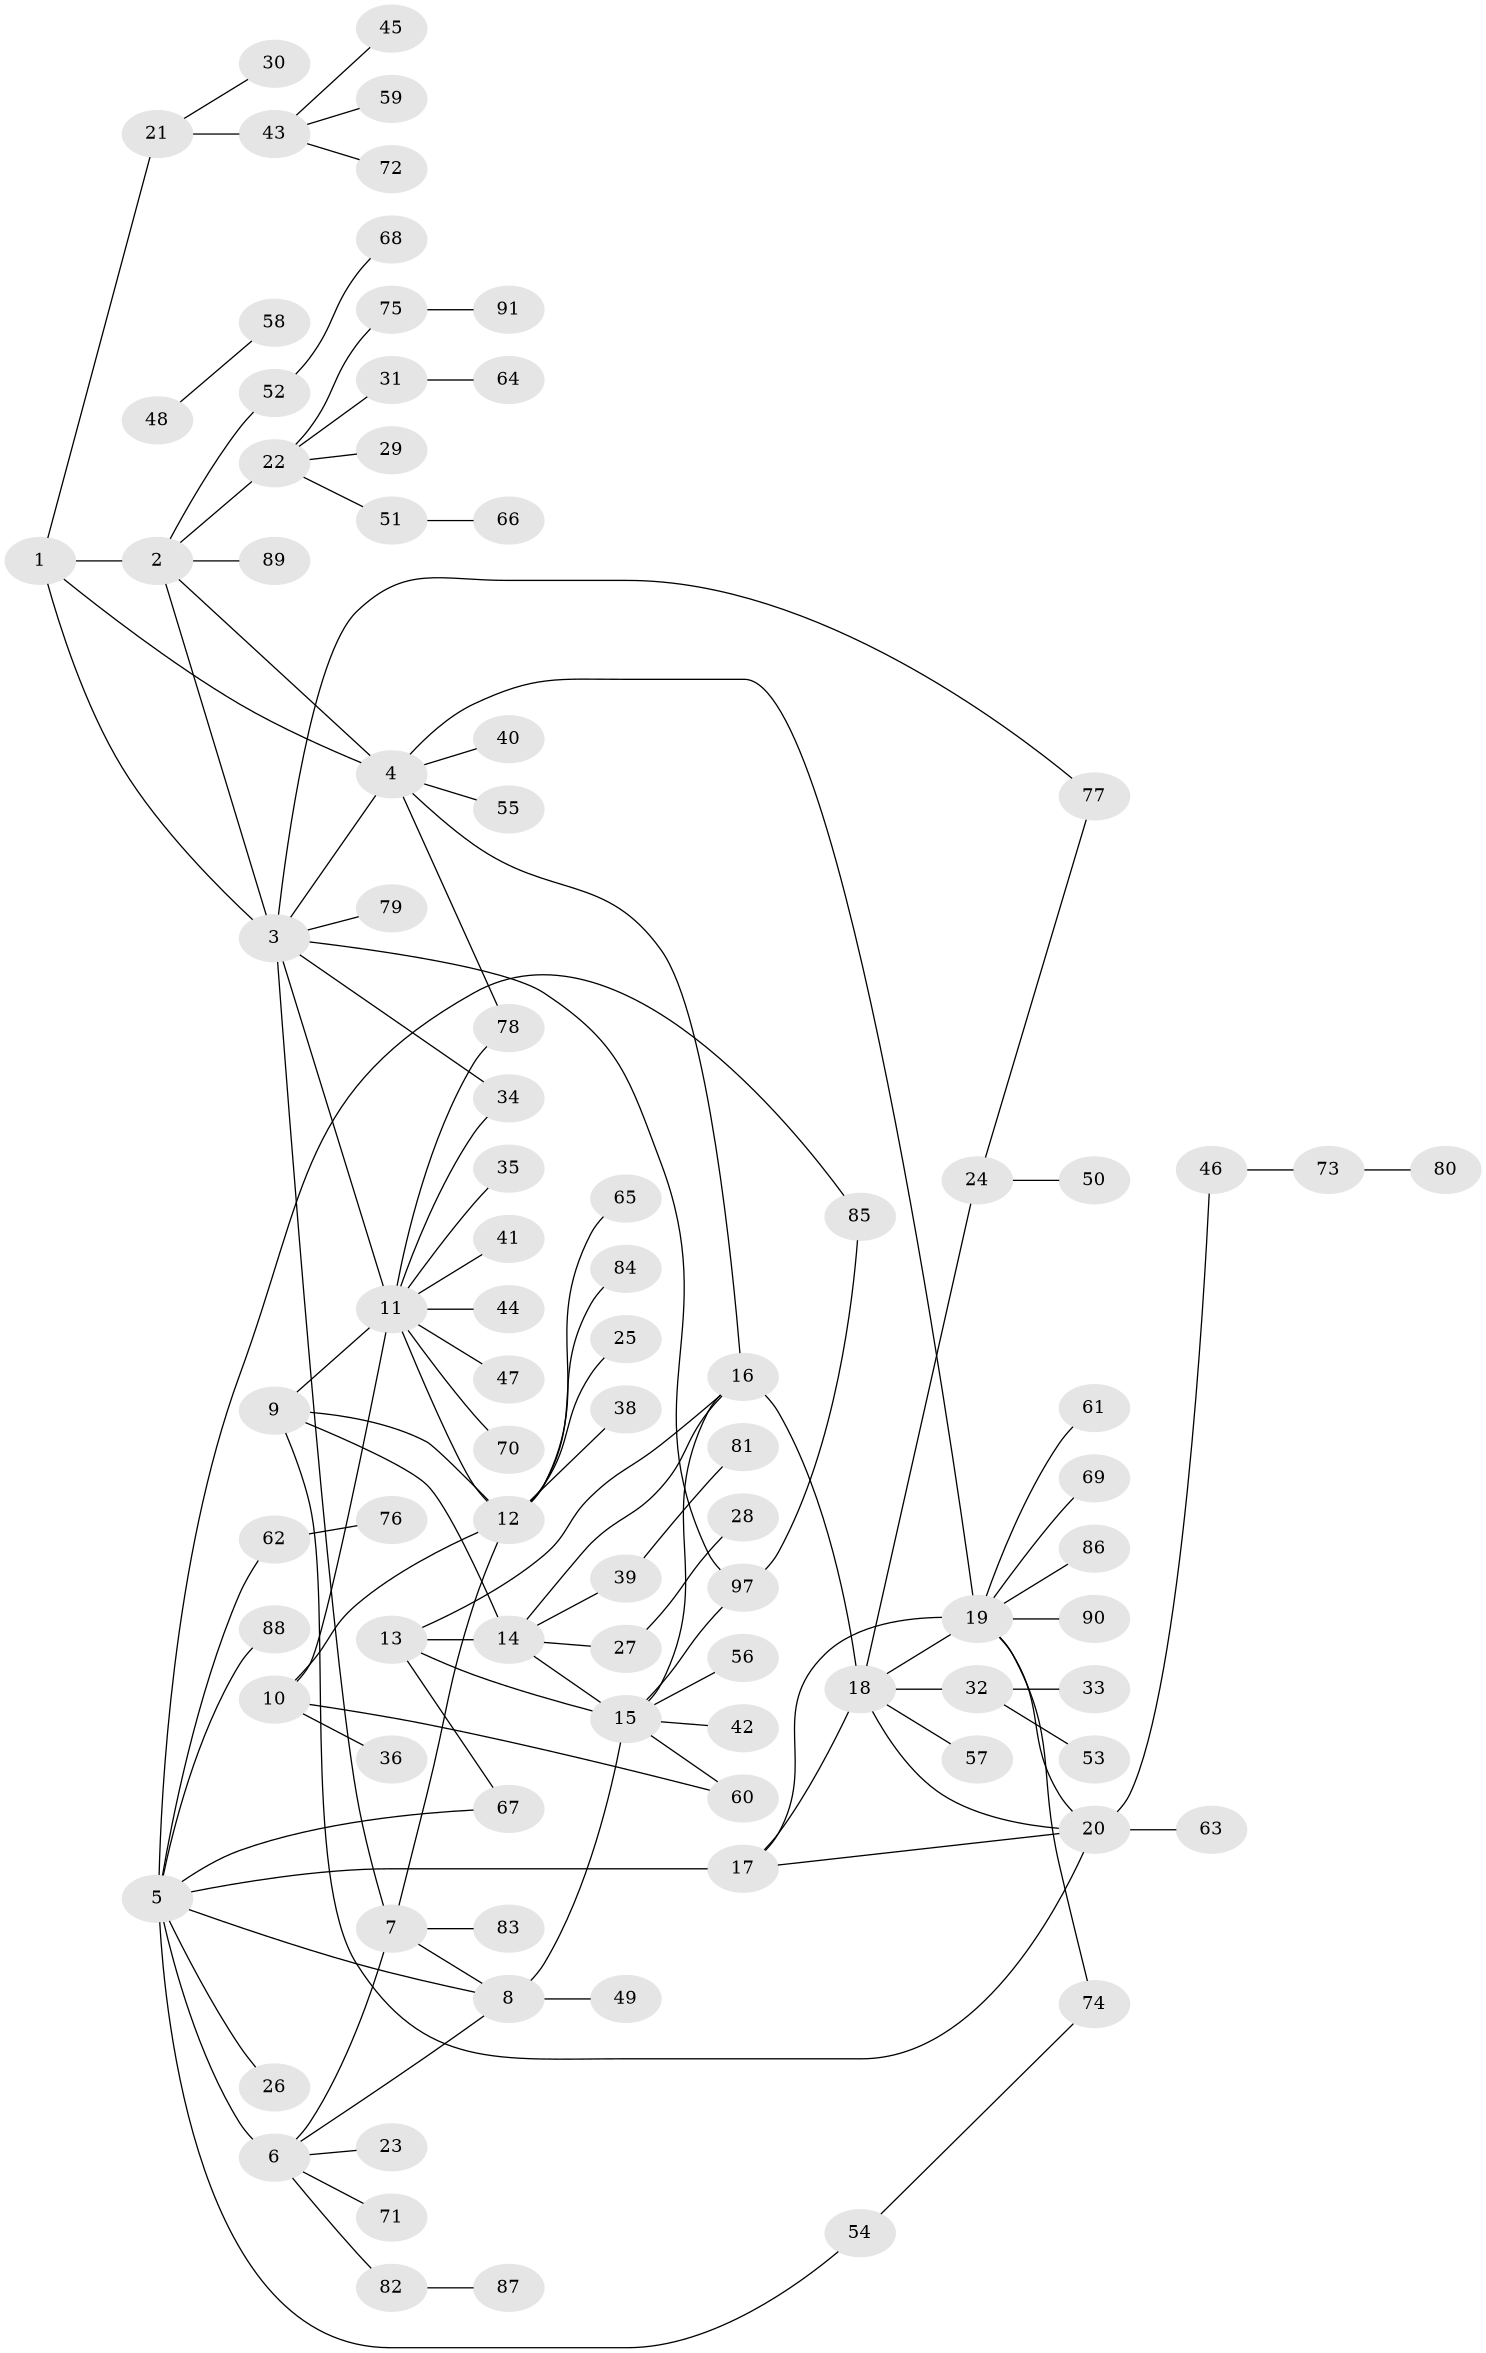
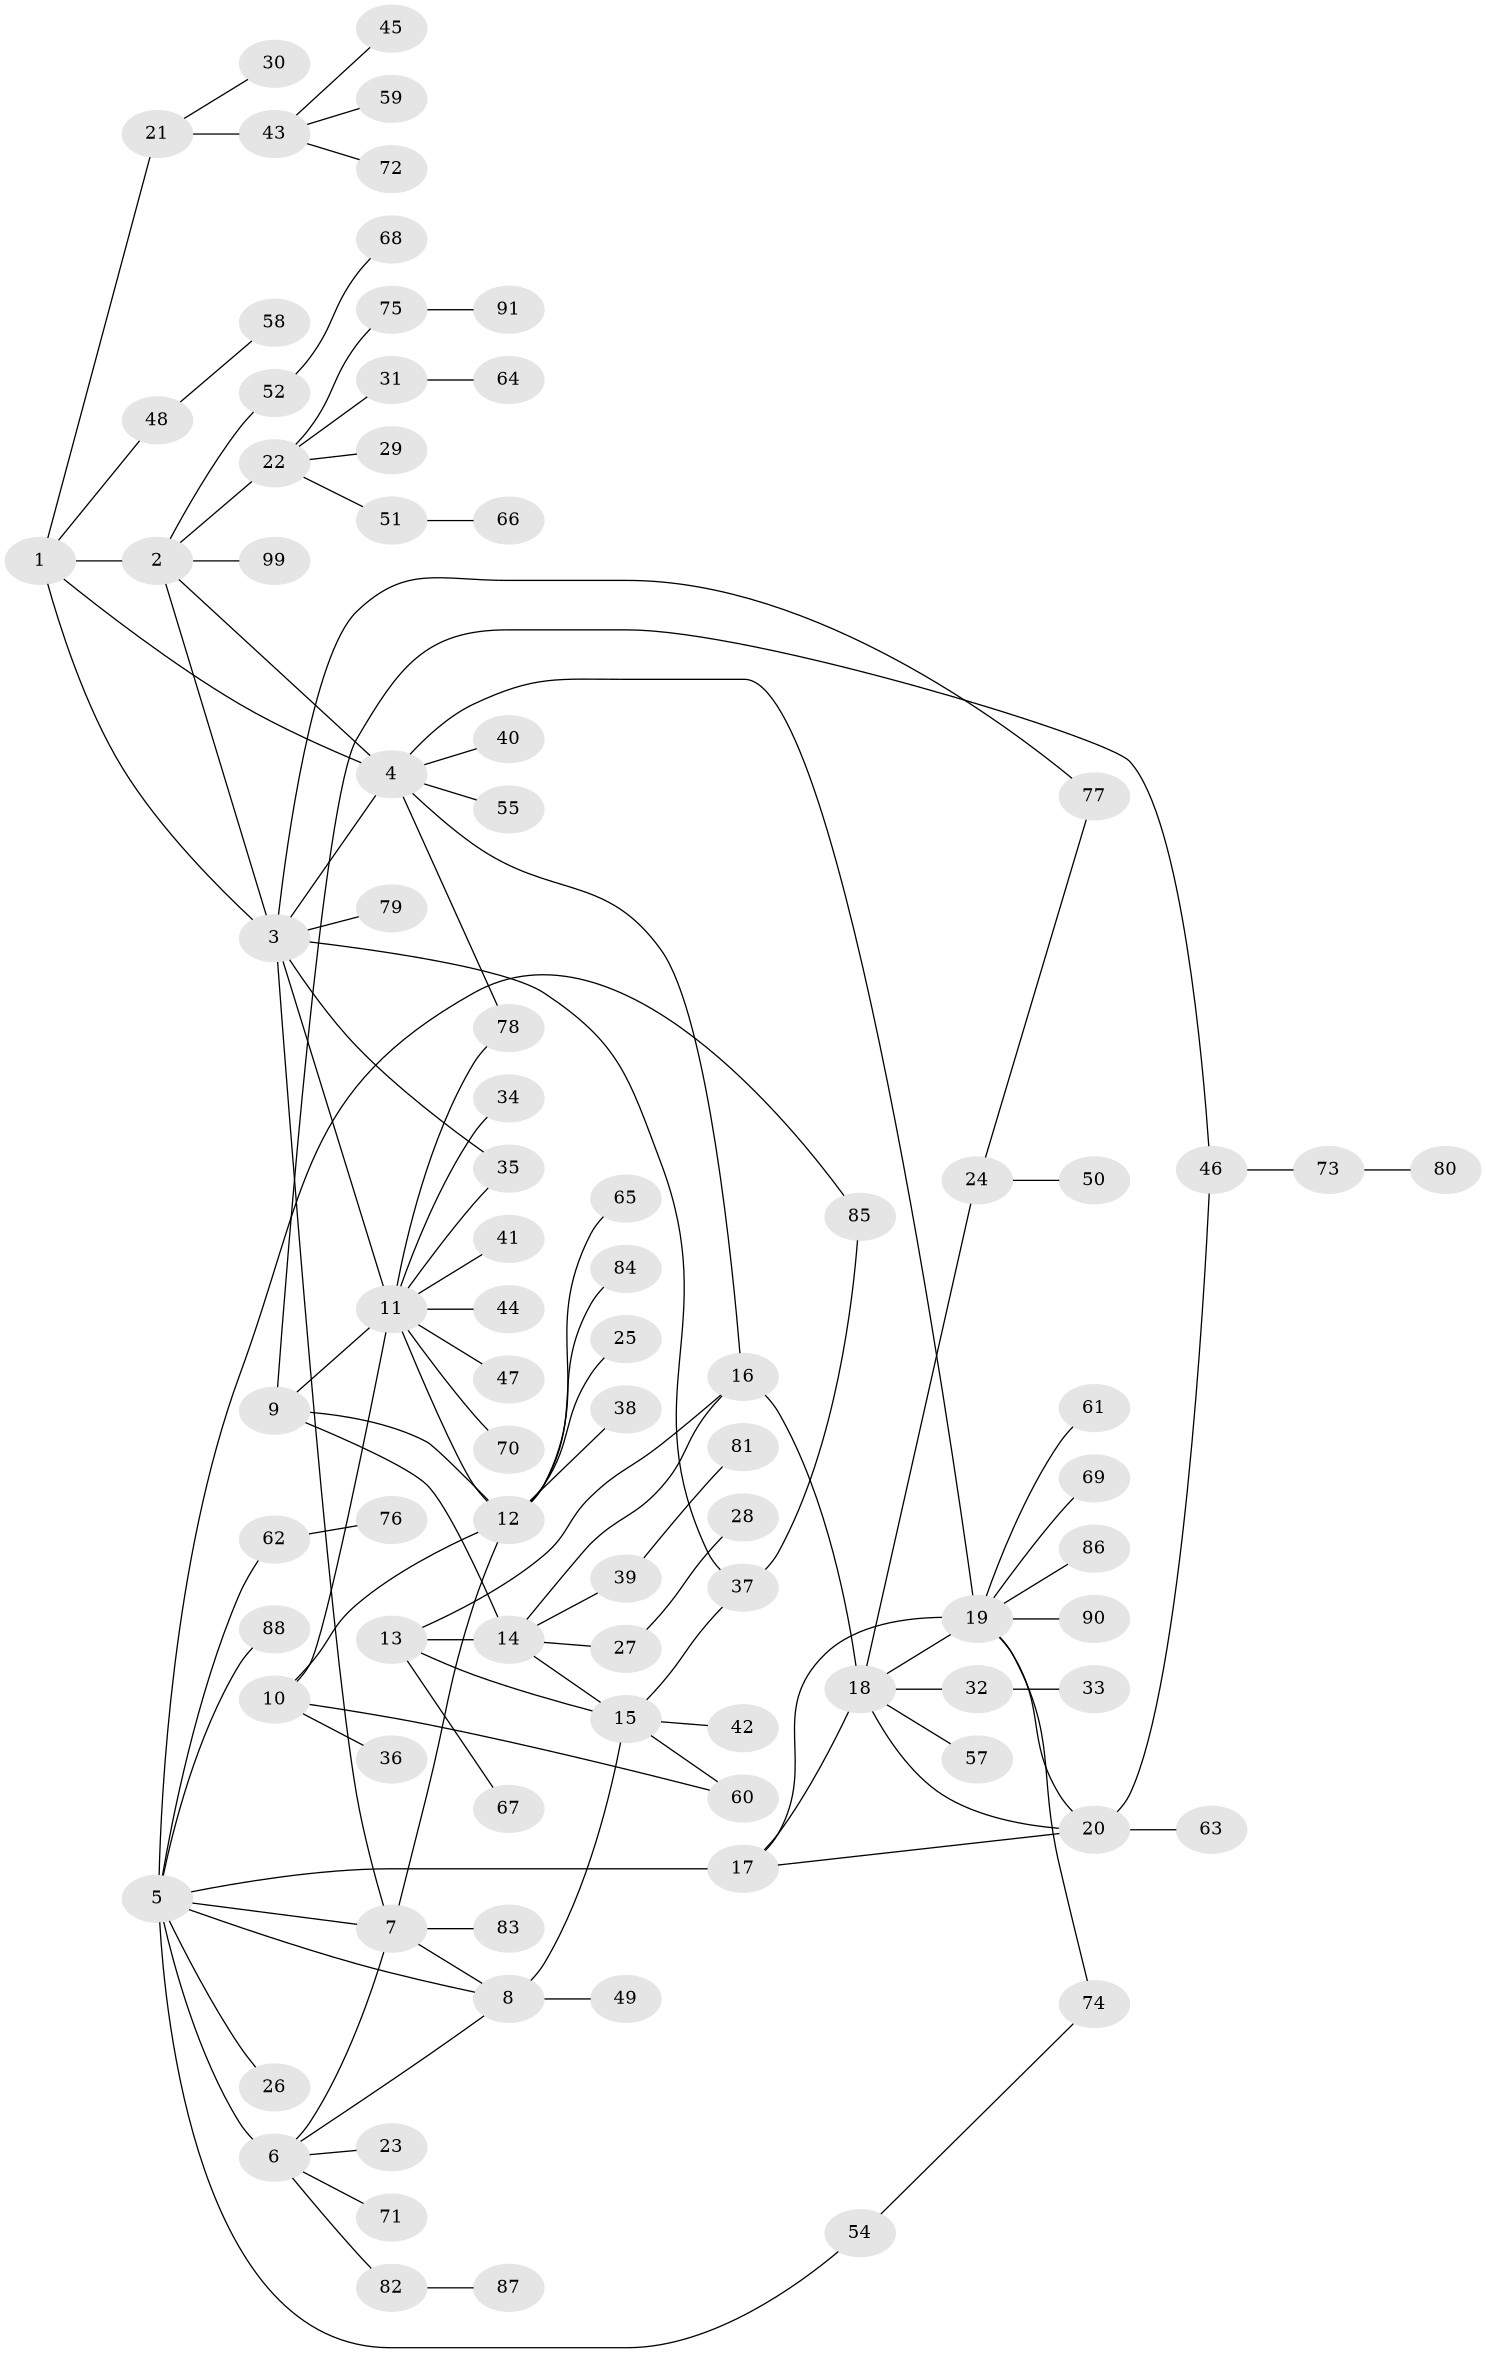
none -> (99, 490)
(275, 561) -> (275, 561)
(392, 1018) -> (367, 1056)
(685, 1548) -> none
(743, 1588) -> (743, 1588)
(743, 1658) -> none
(1094, 1759) -> none
(315, 1830) -> (275, 1914)
(482, 2053) -> (600, 630)
